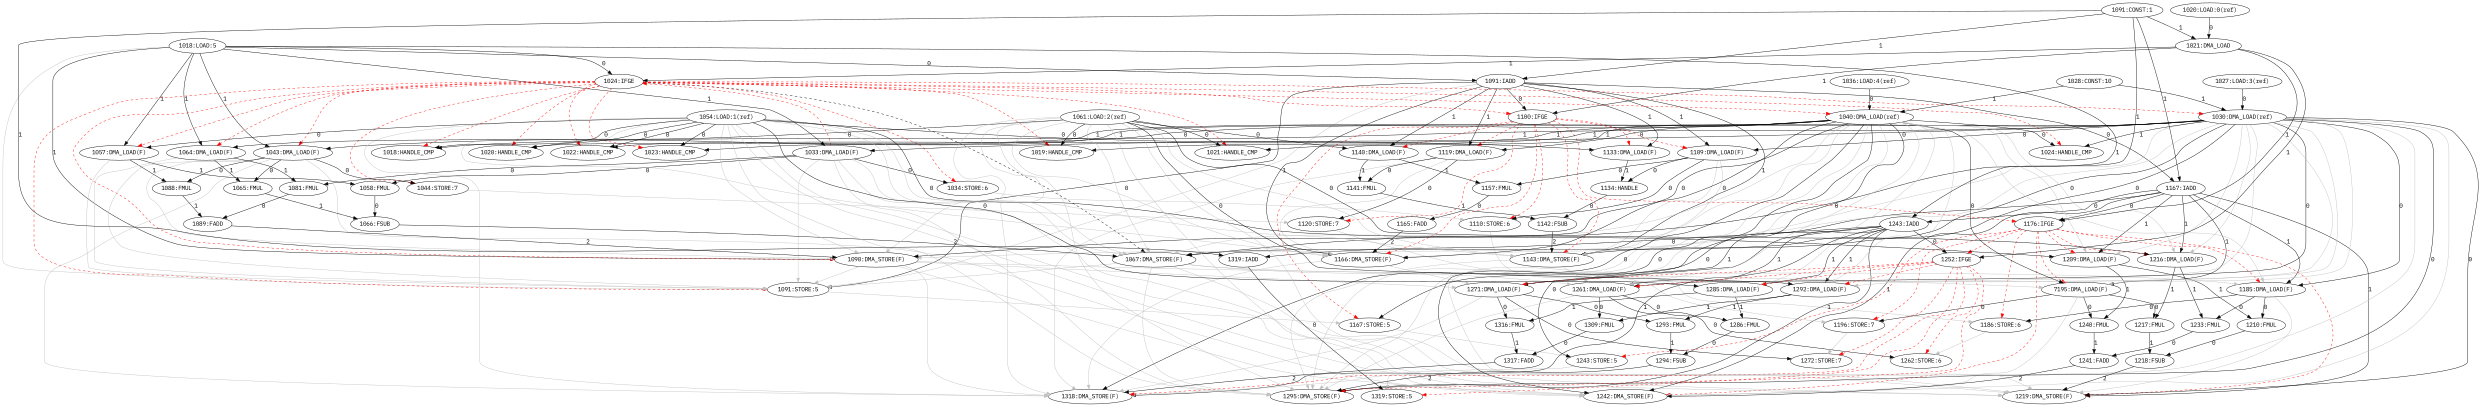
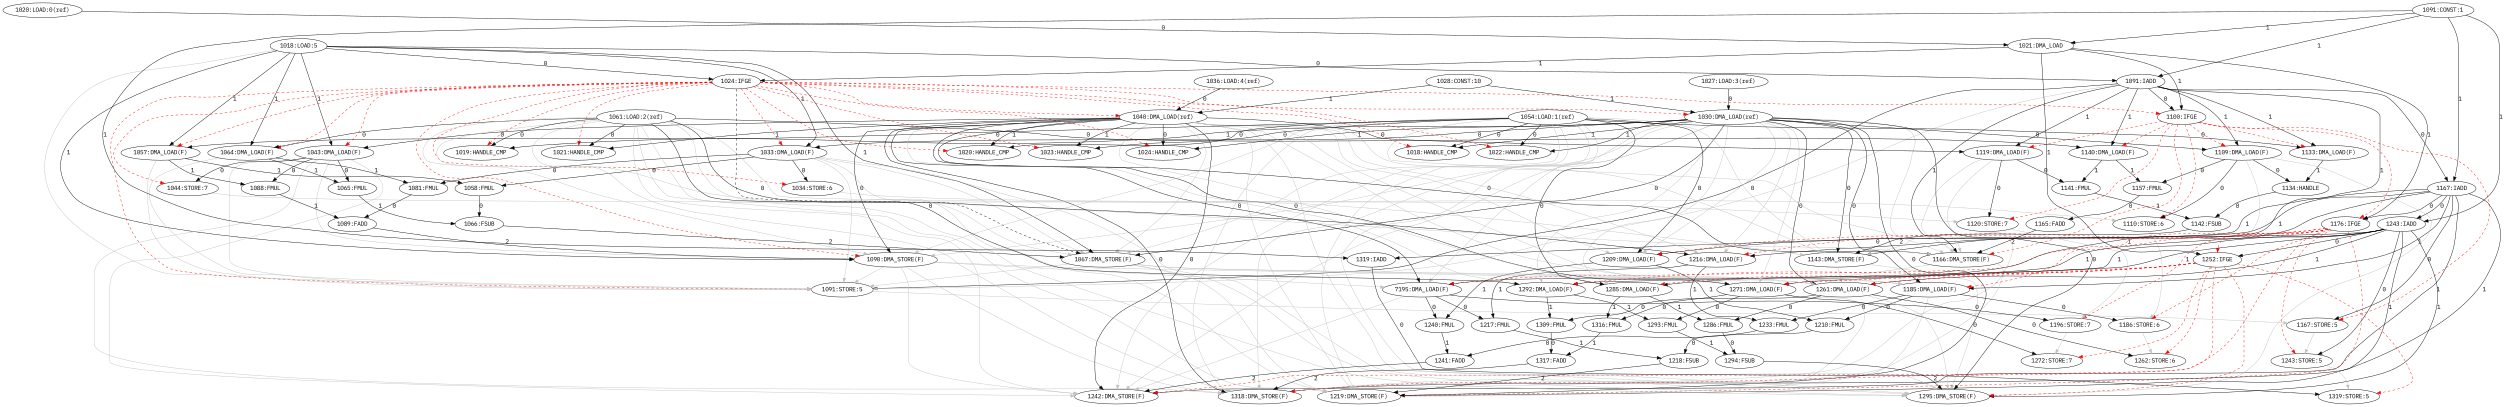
(750, 95) -> (761, 115)
(1576, 196) -> none
